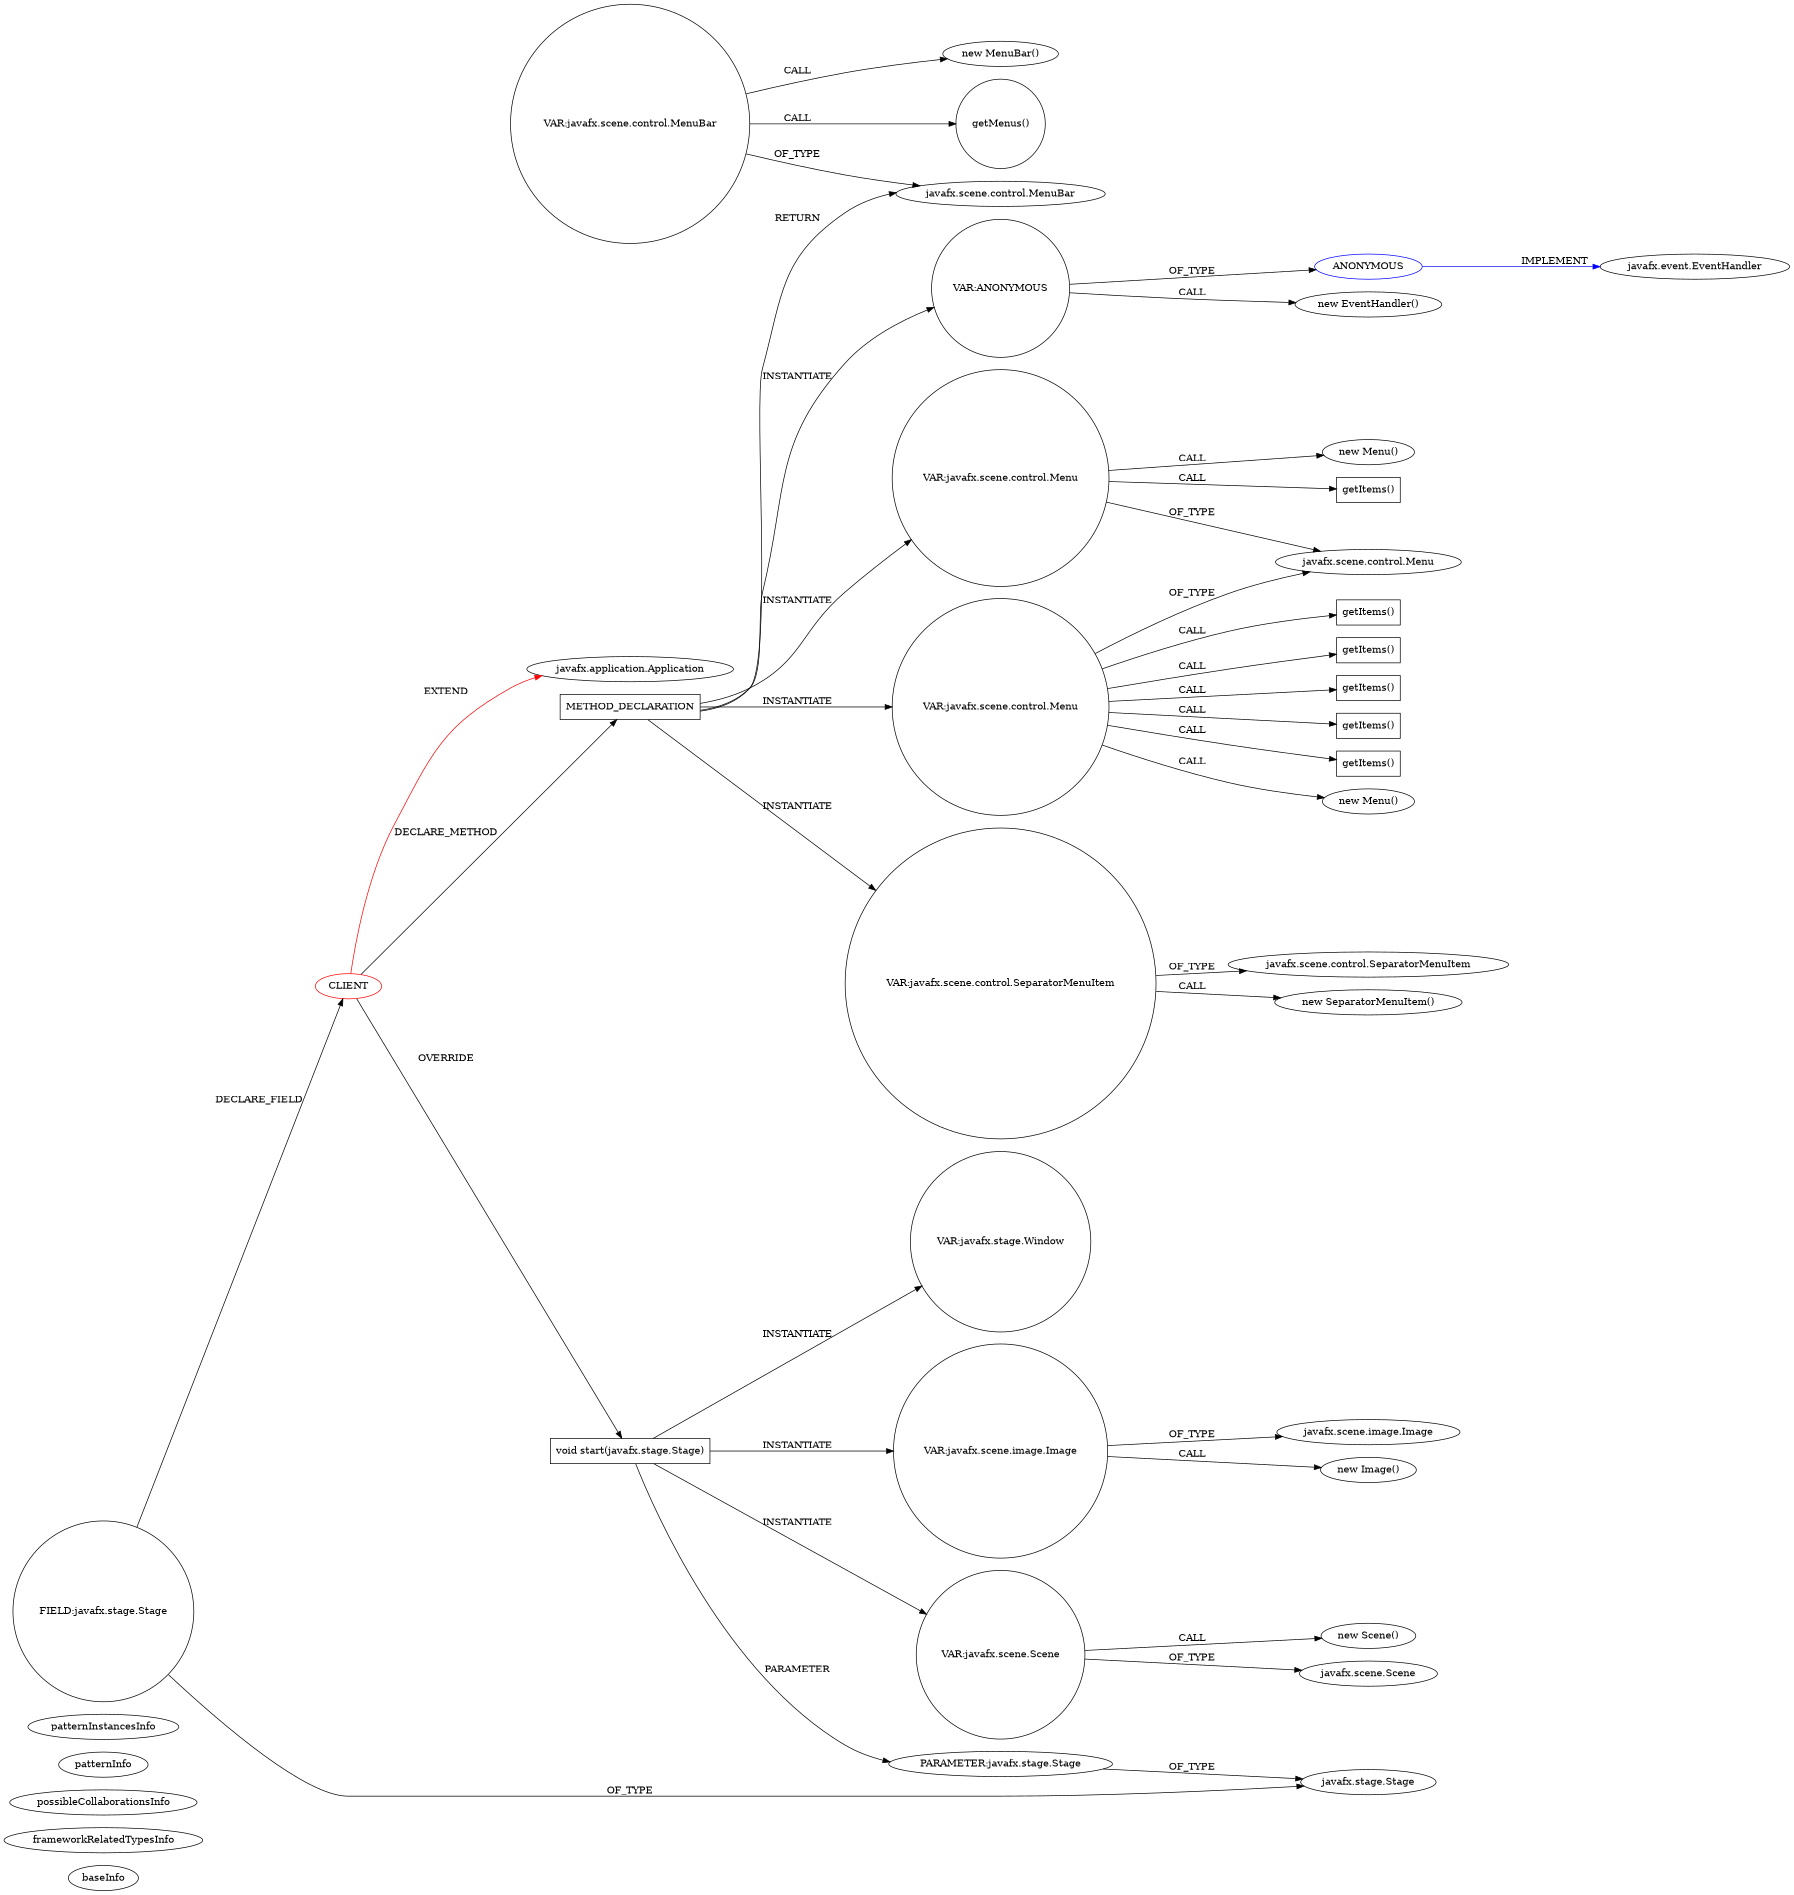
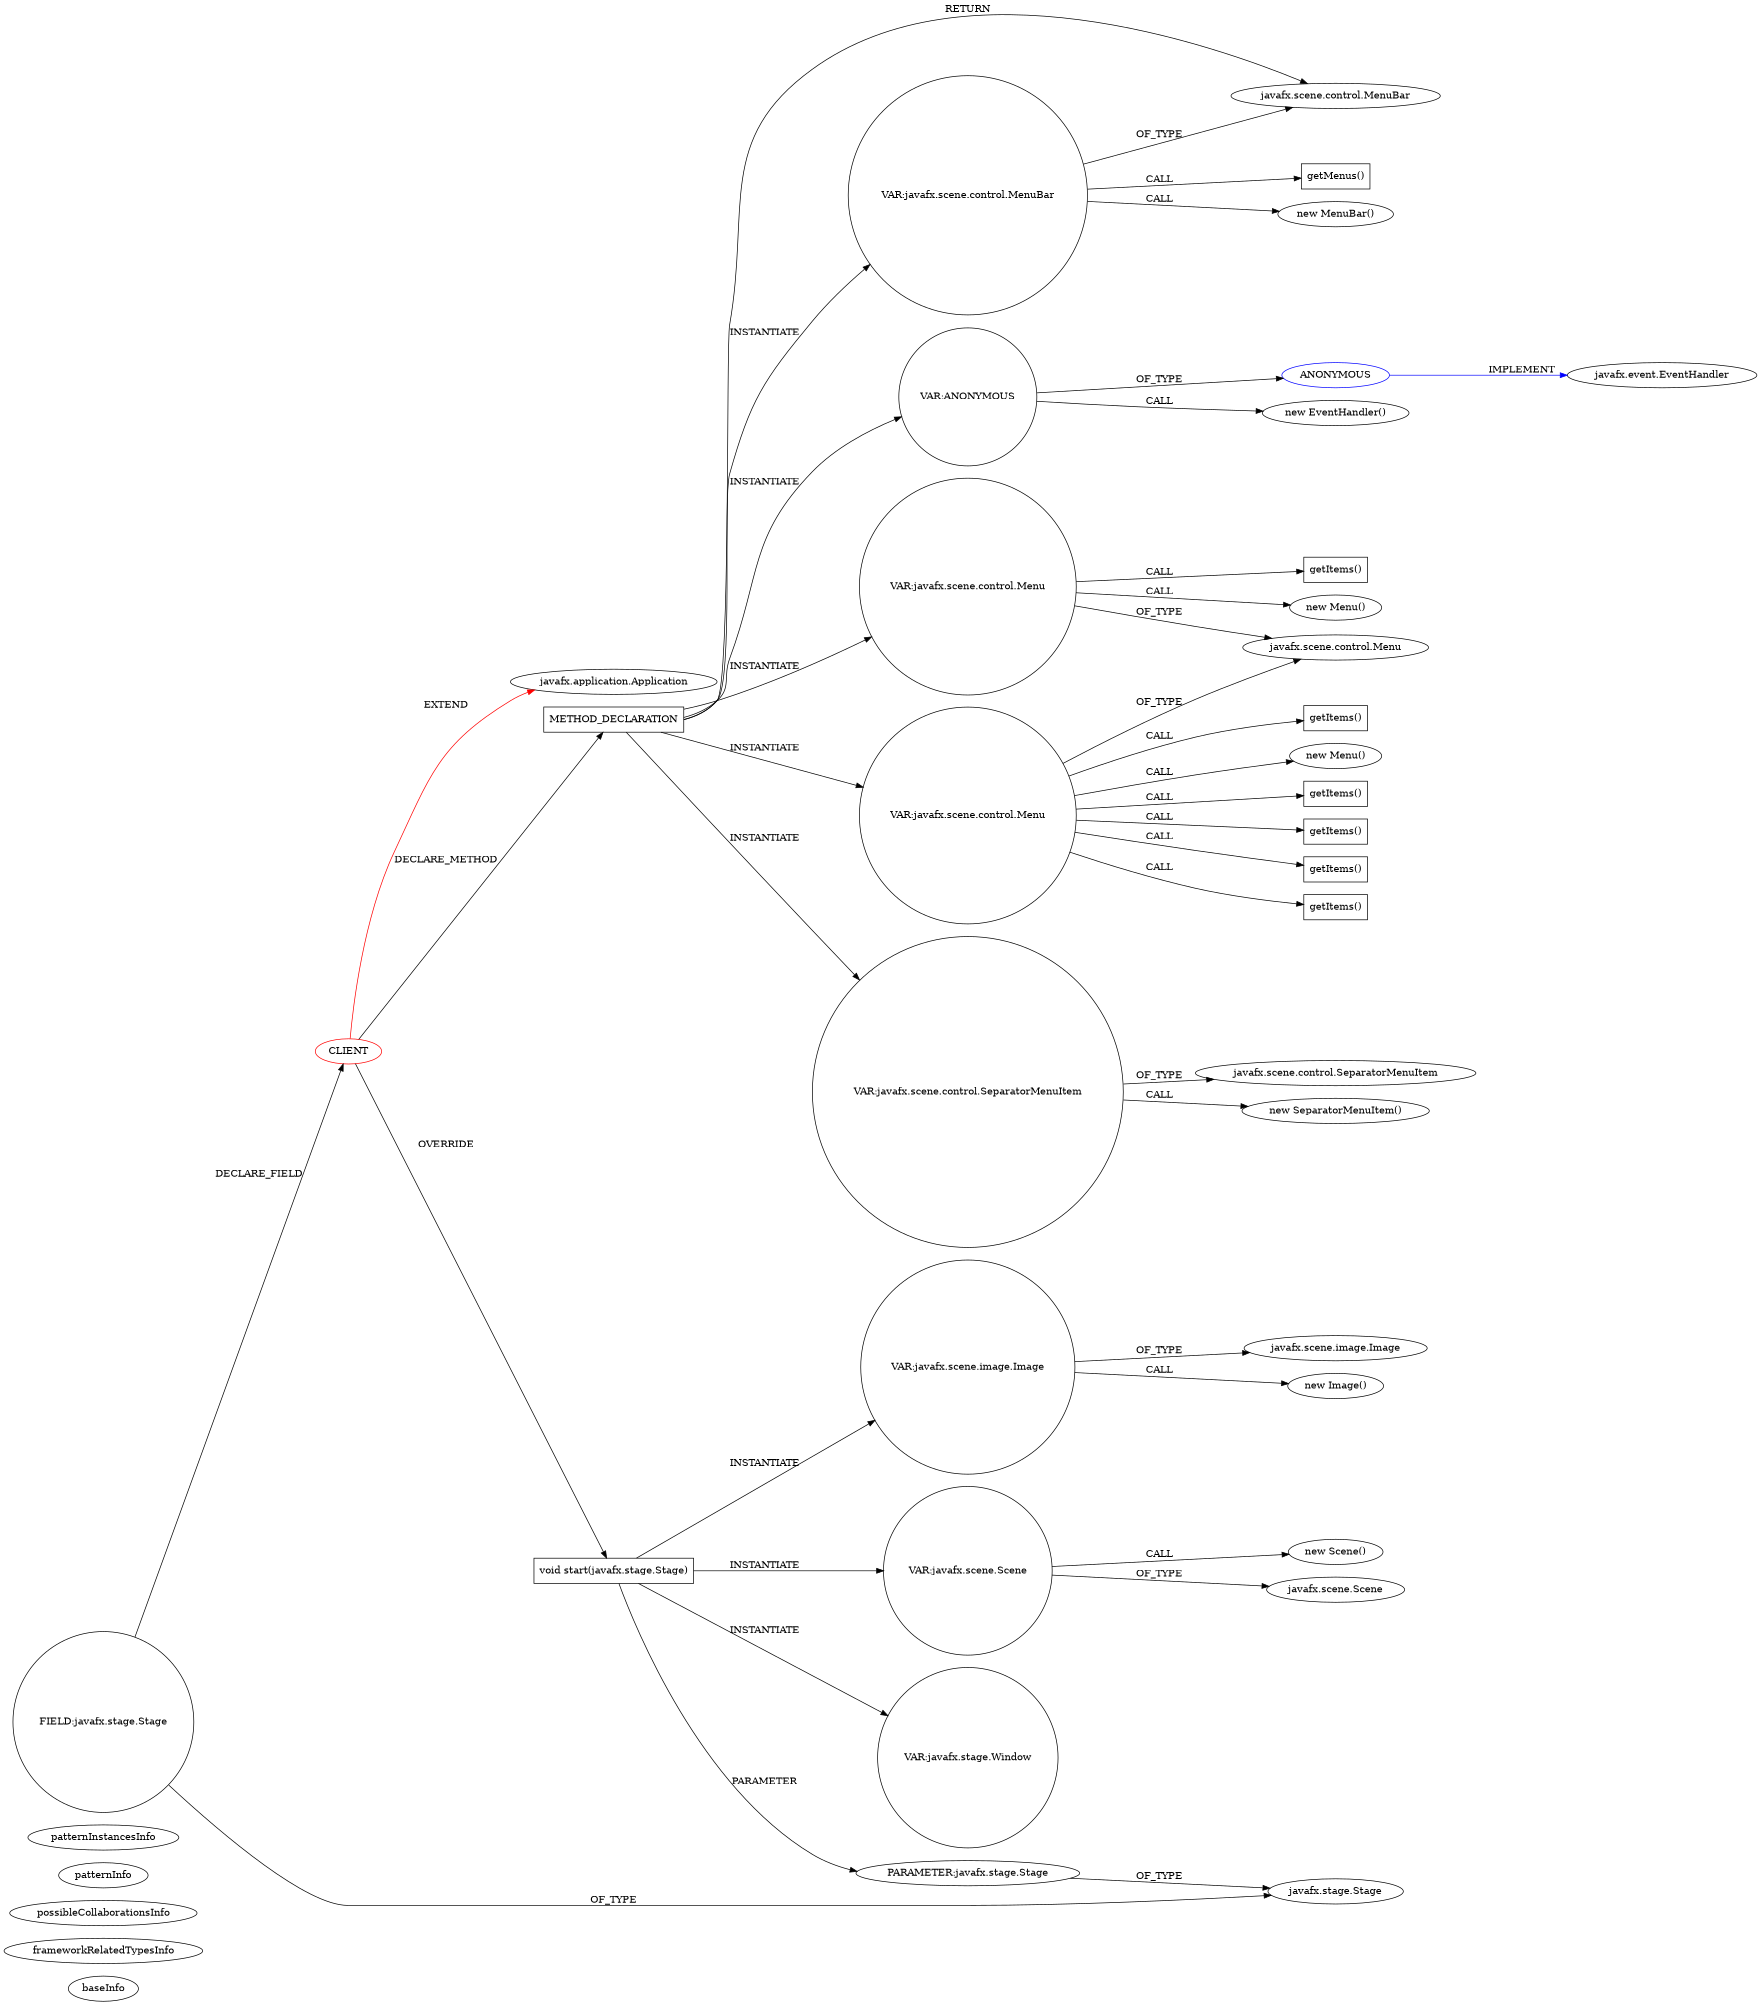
(1001, 124) -> (1336, 176)
none -> (735, 457)
